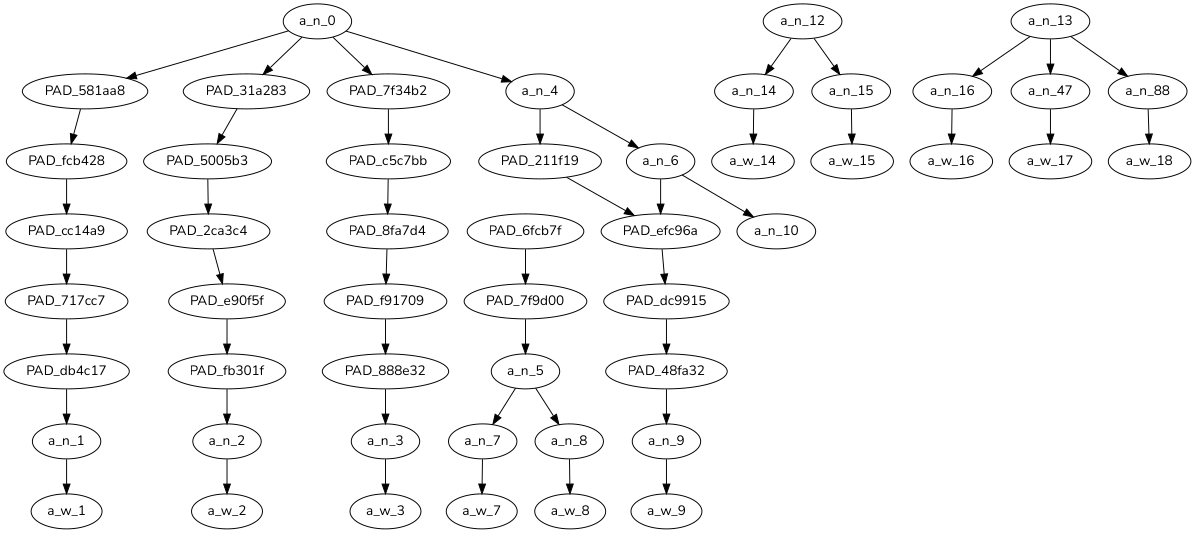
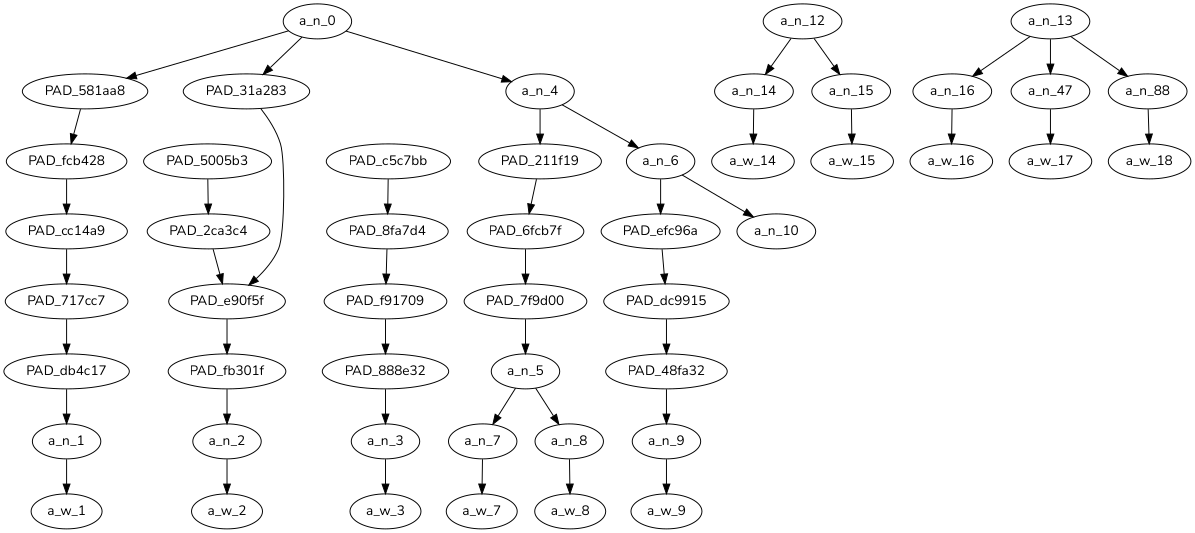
(388, 91) -> none
(230, 122) -> (284, 195)
(596, 194) -> (534, 192)
